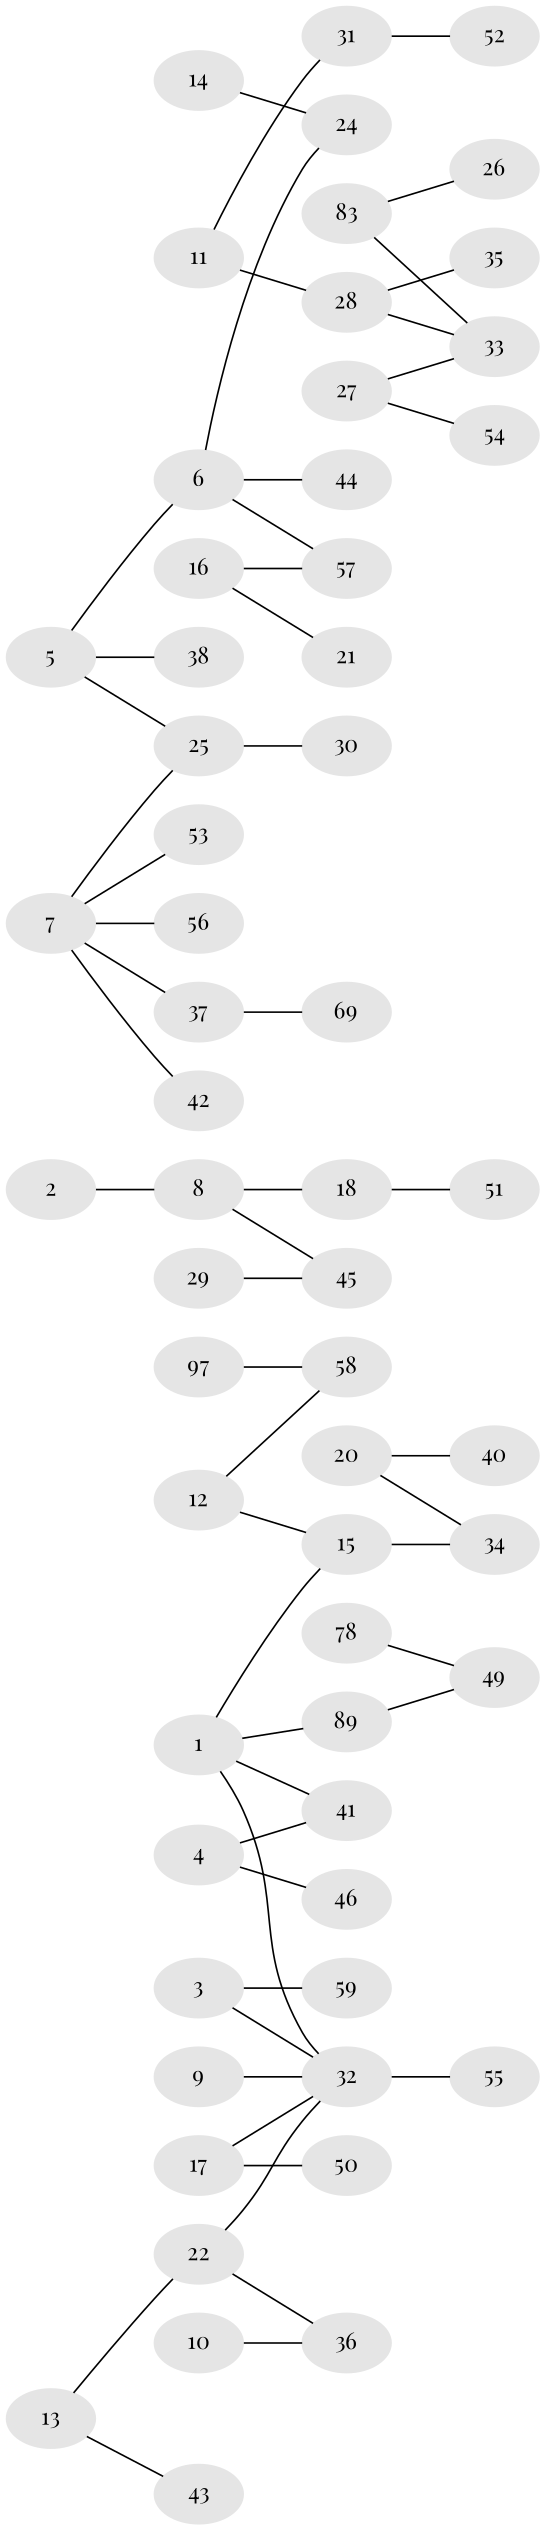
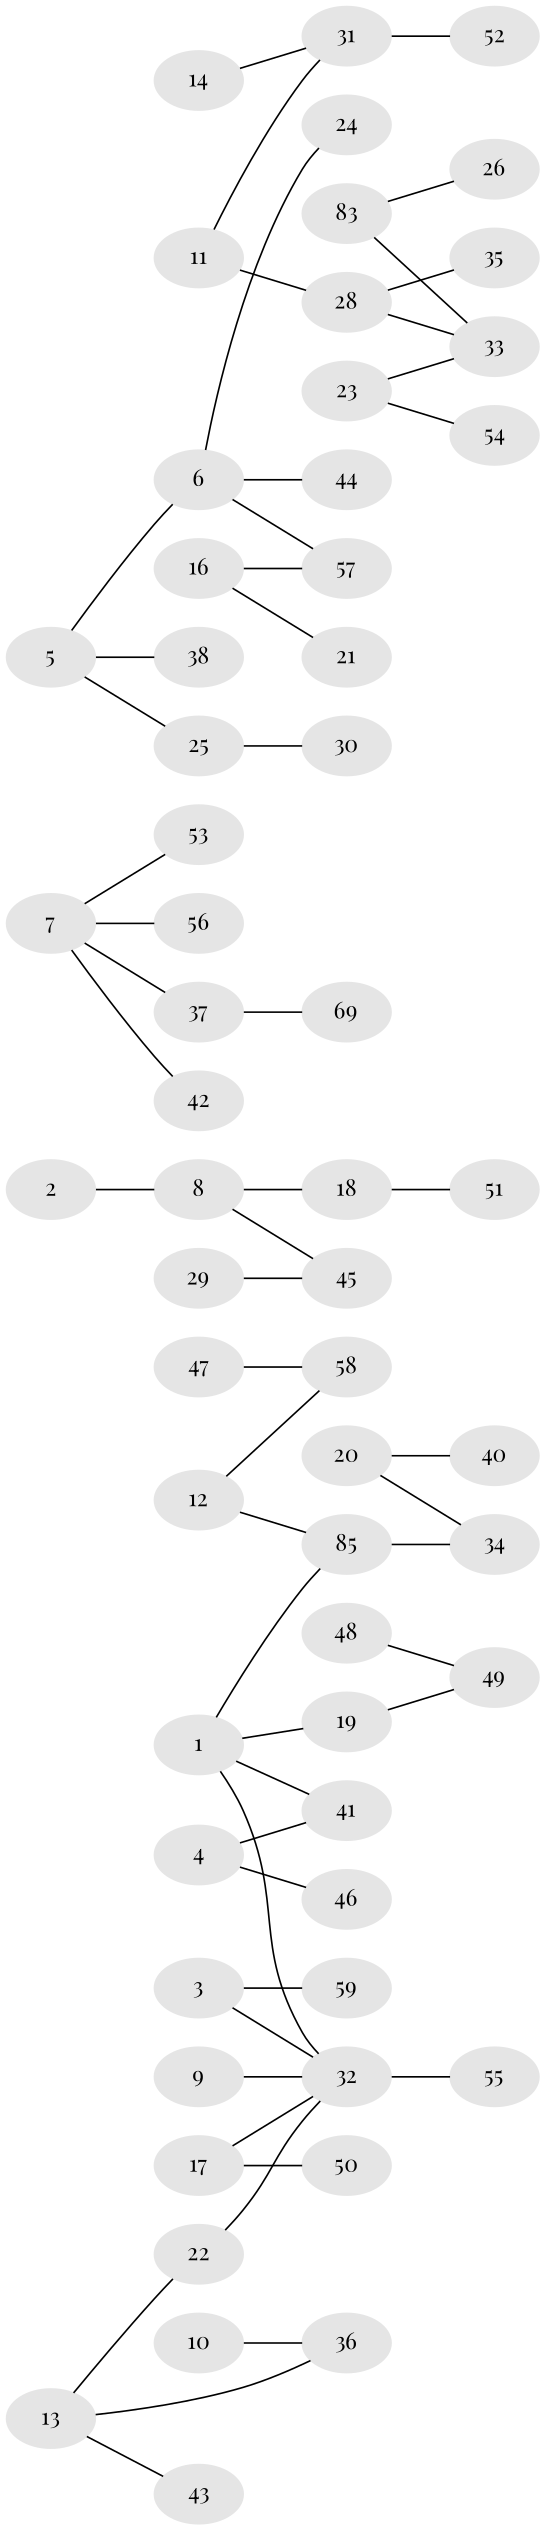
(273, 103) -> (273, 58)
(347, 391) -> (347, 391)
(120, 832) -> none
(199, 1367) -> (199, 1367)
(347, 1544) -> (347, 1544)
(347, 1633) -> (347, 1633)
(347, 1722) -> (347, 1722)
(273, 2299) -> (206, 2397)
